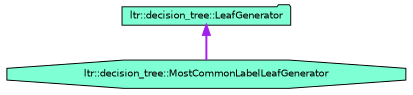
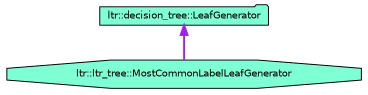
(206, 74) -> (184, 74)
